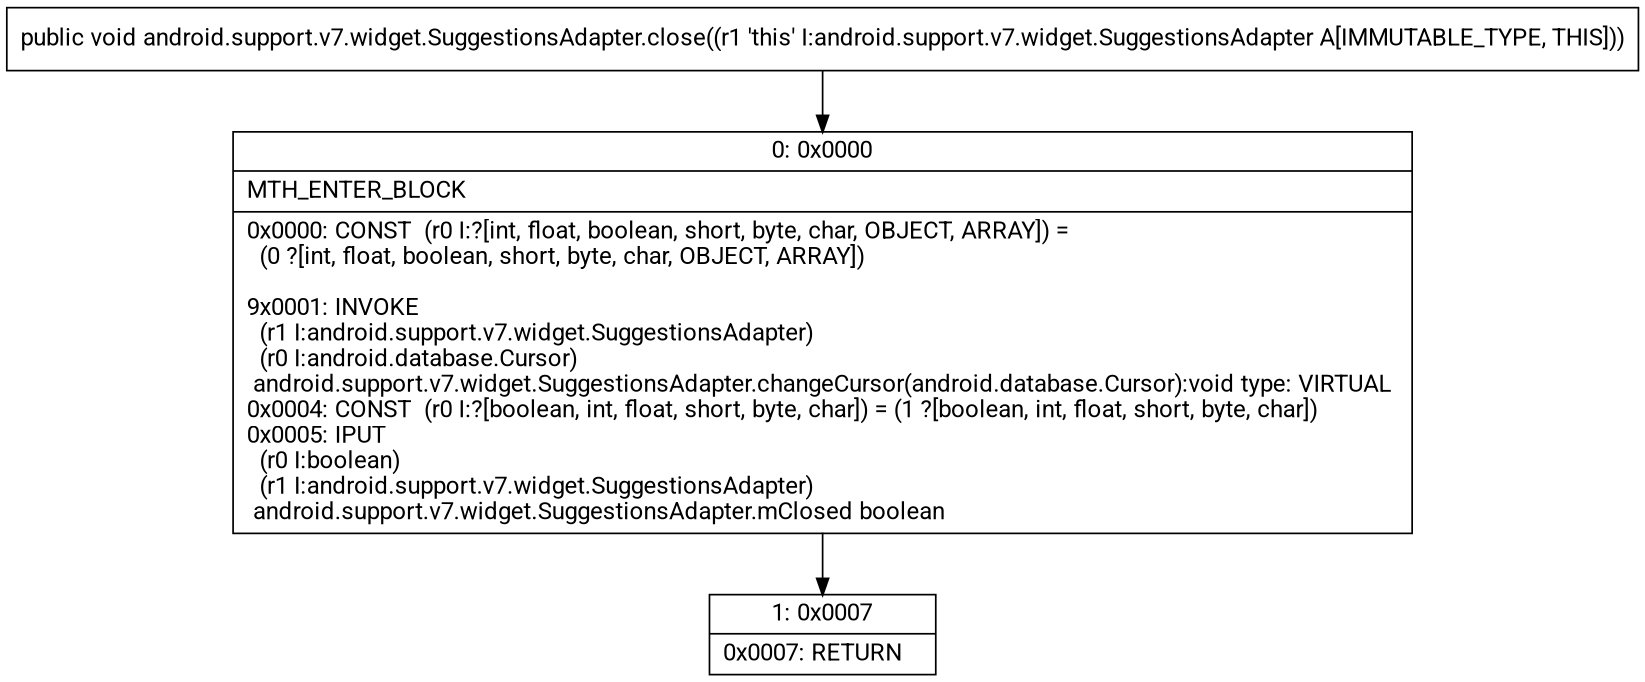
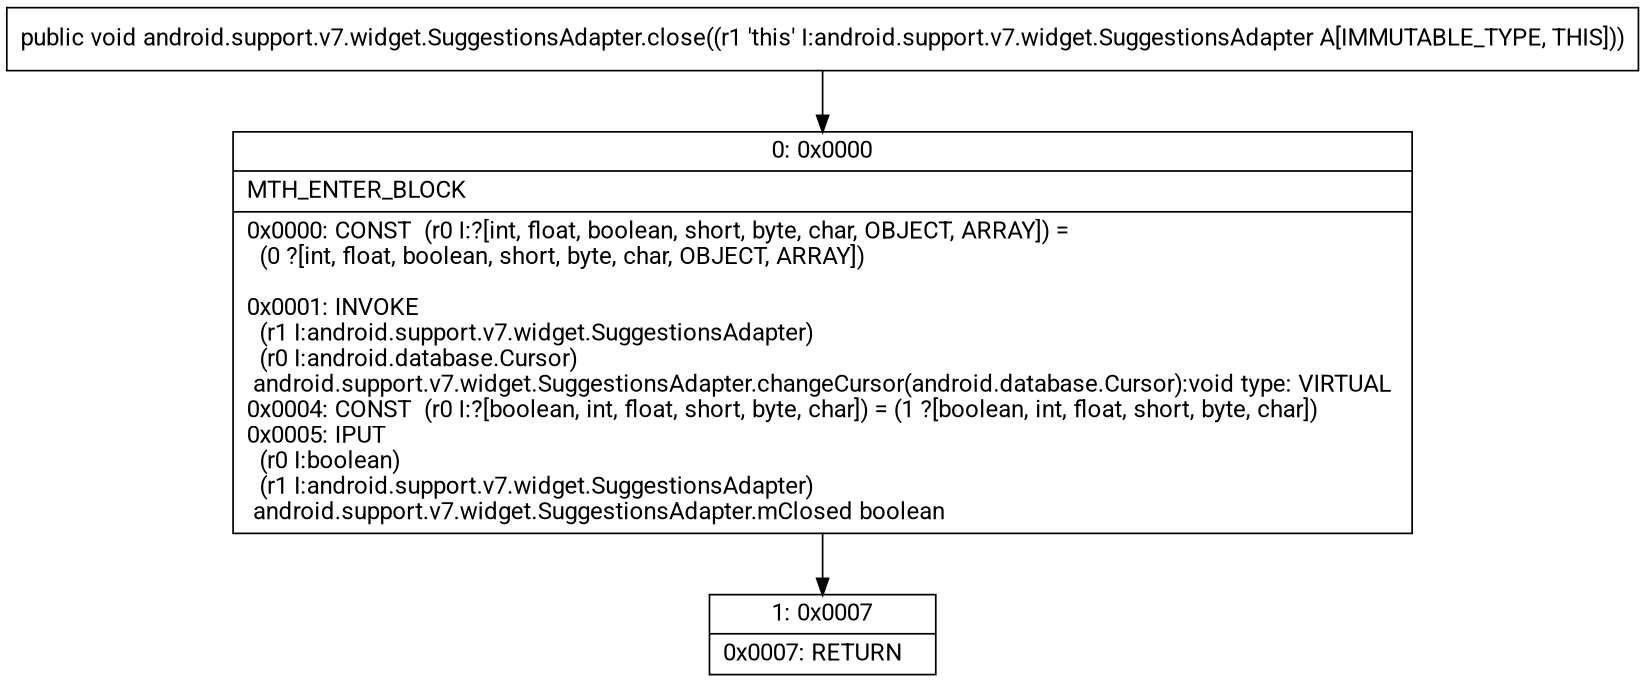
(339, 308) -> (339, 308)
